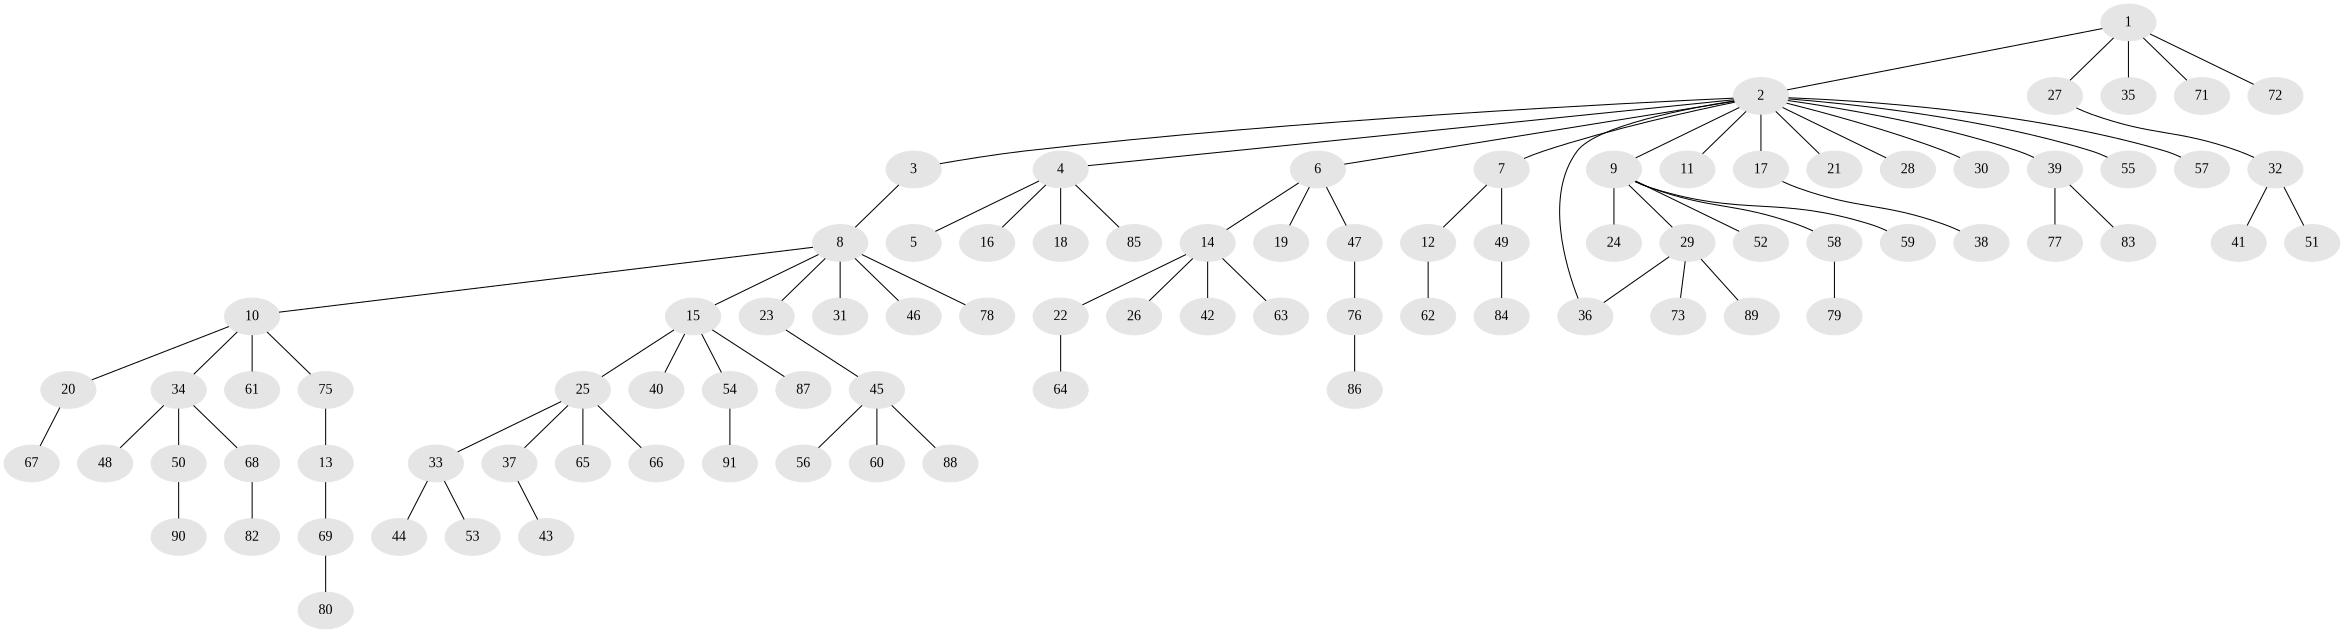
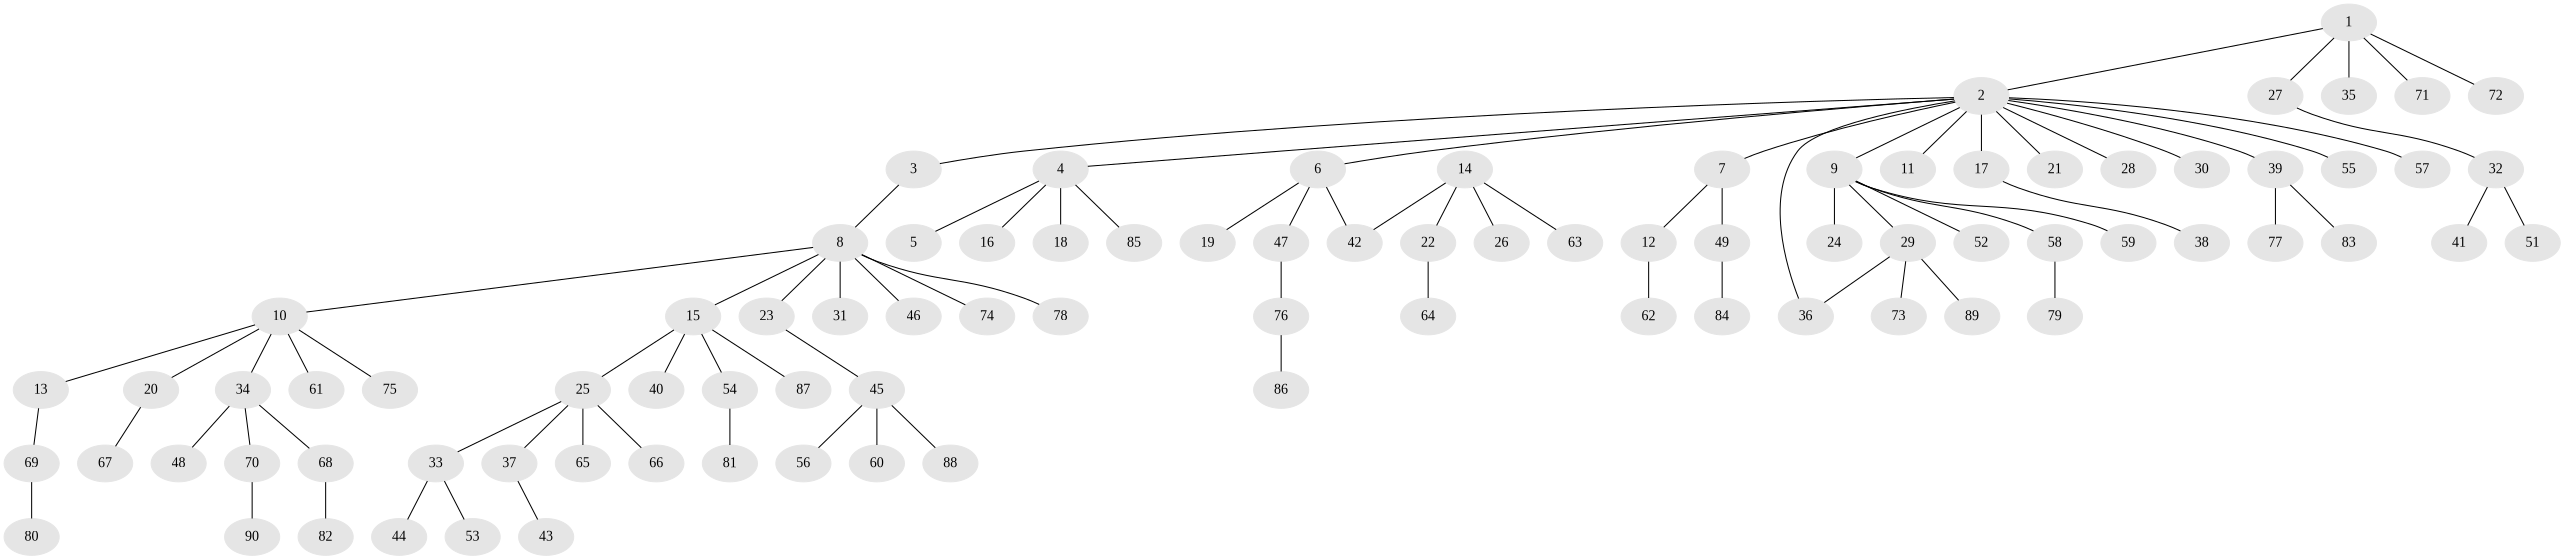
(1263, 206) -> (1336, 206)
none -> (987, 316)
(326, 427) -> (160, 353)
(179, 463) -> (252, 463)
(730, 463) -> (730, 463)
